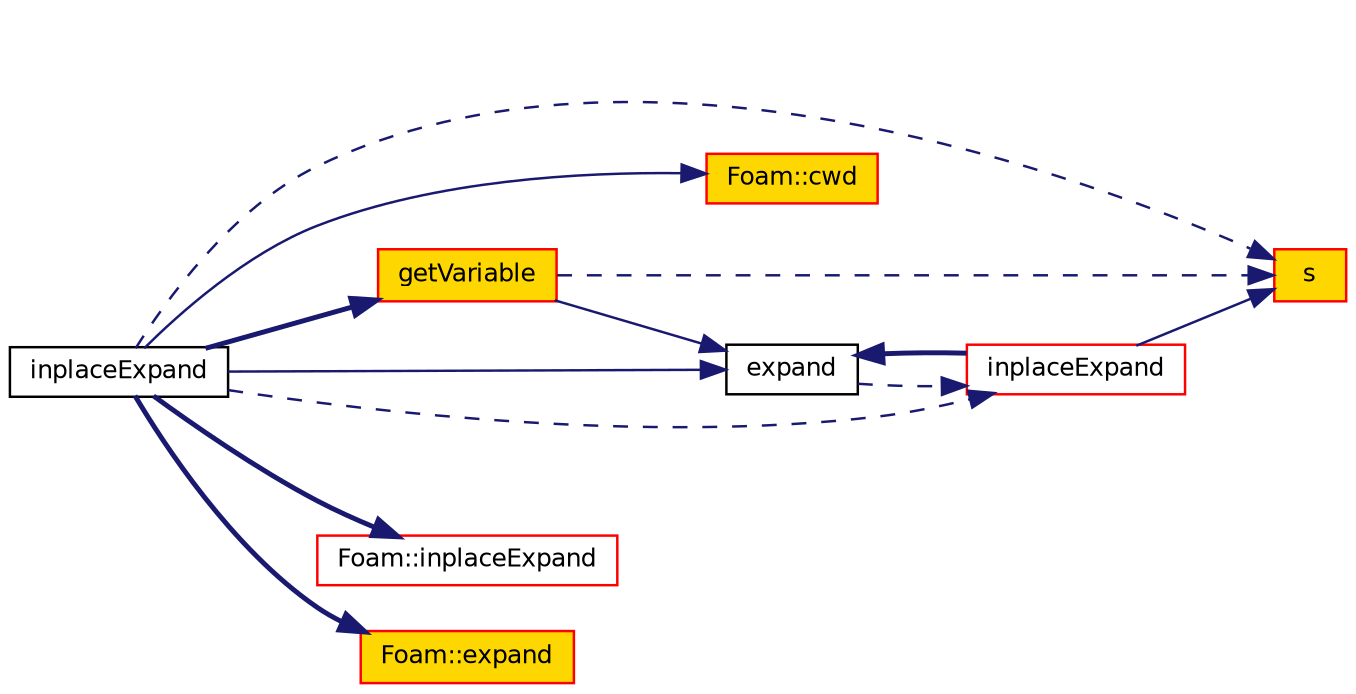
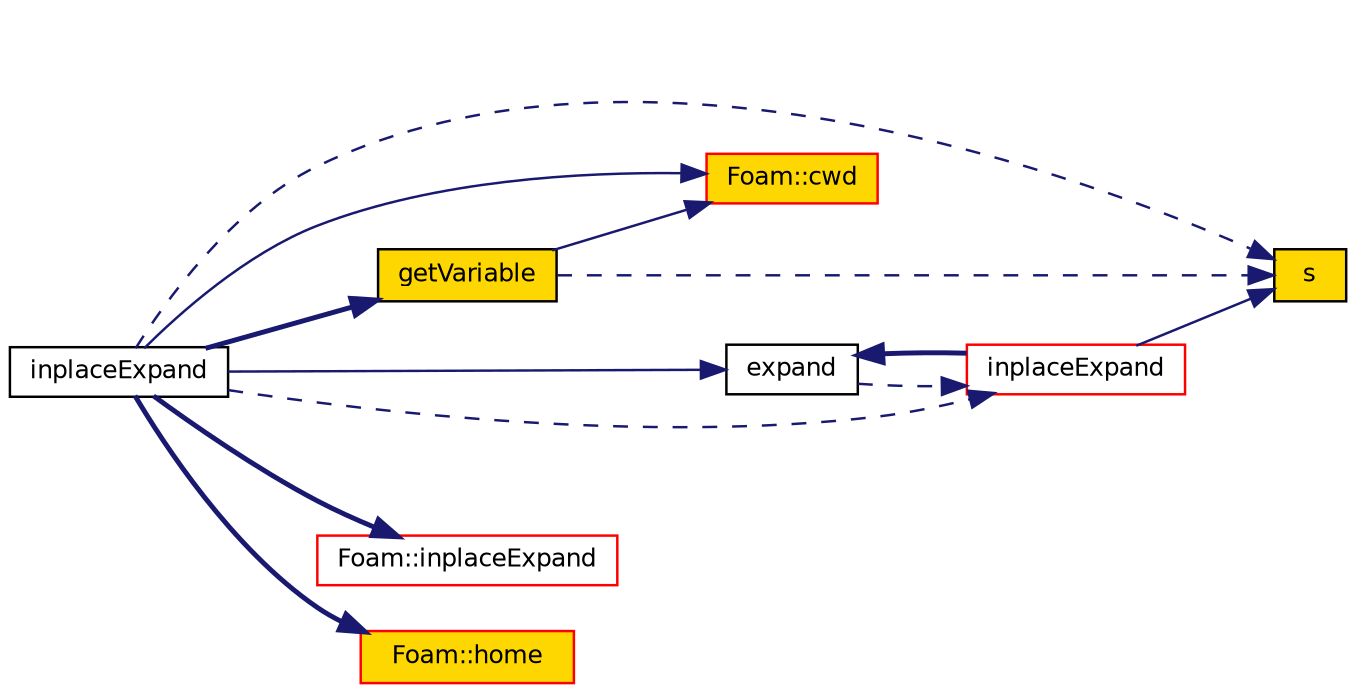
(467, 275) -> (467, 275)
(1310, 275) -> (1310, 275)
(628, 322) -> (619, 230)
(467, 657) -> (467, 657)
